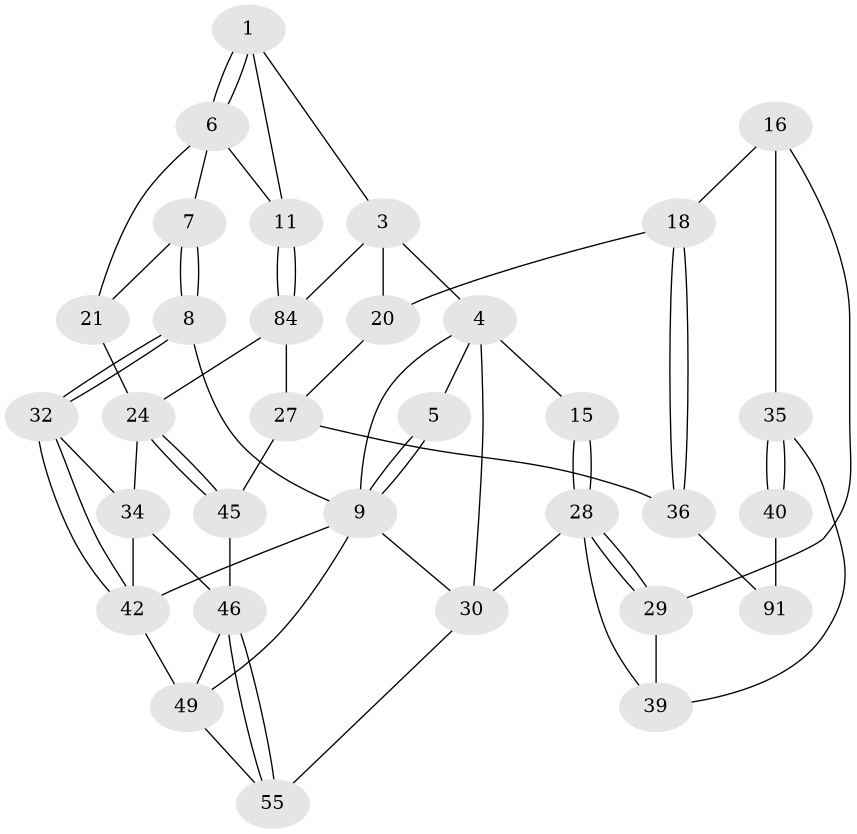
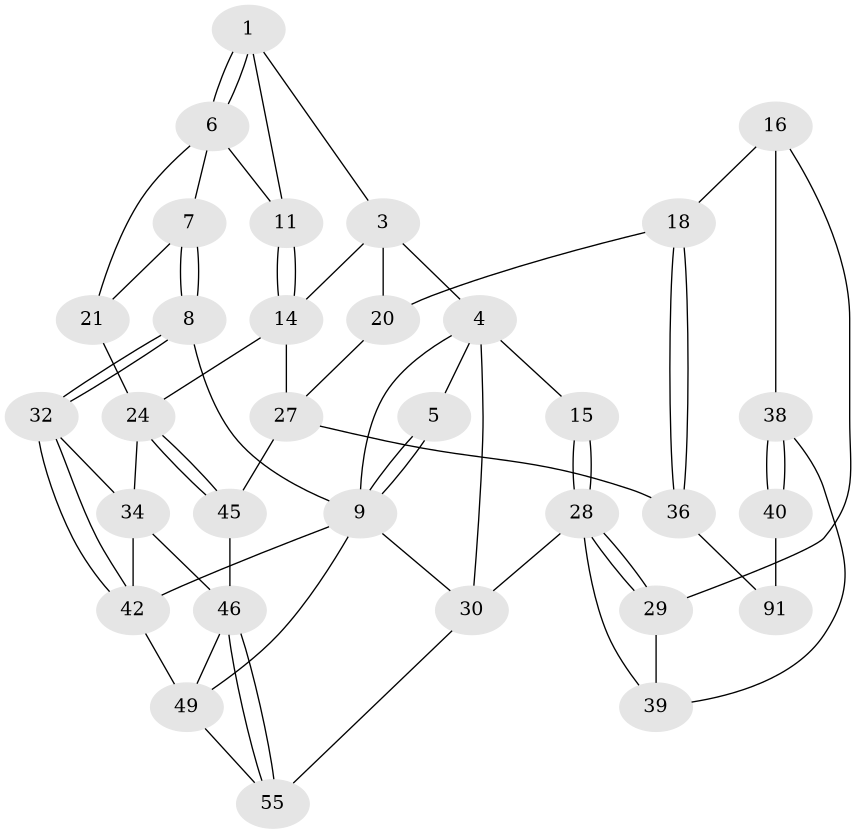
(286, 320) -> (286, 320)
(776, 417) -> (776, 417)
